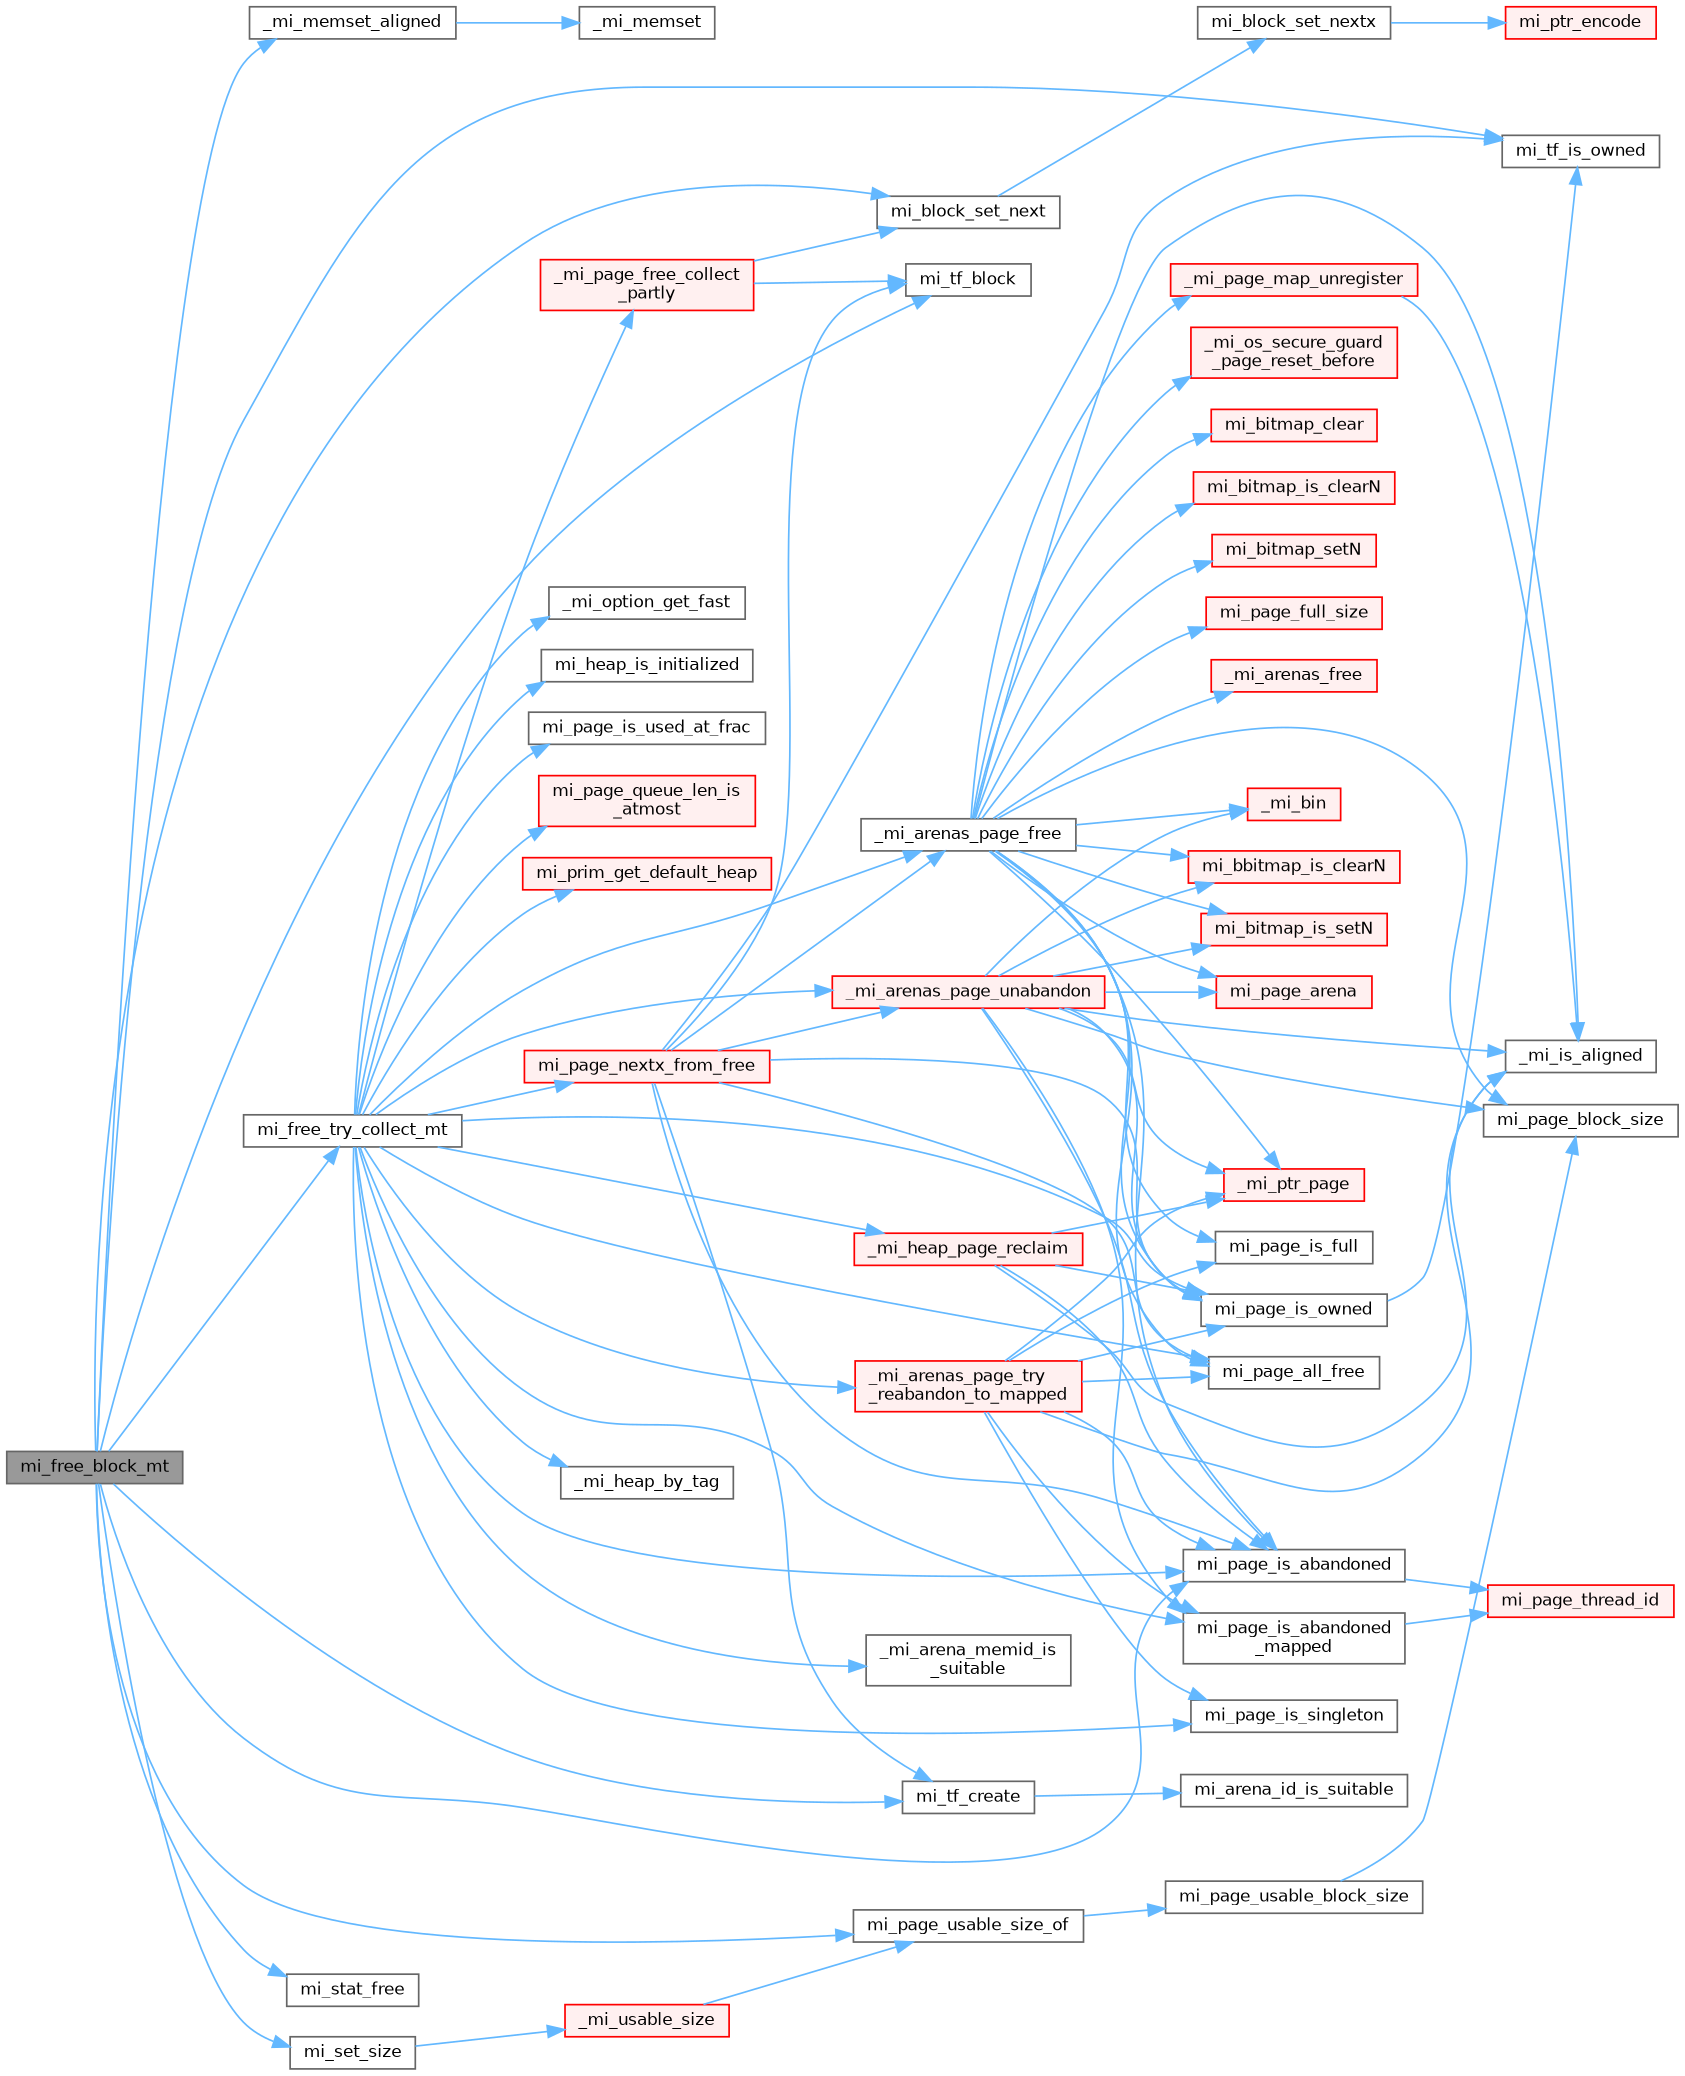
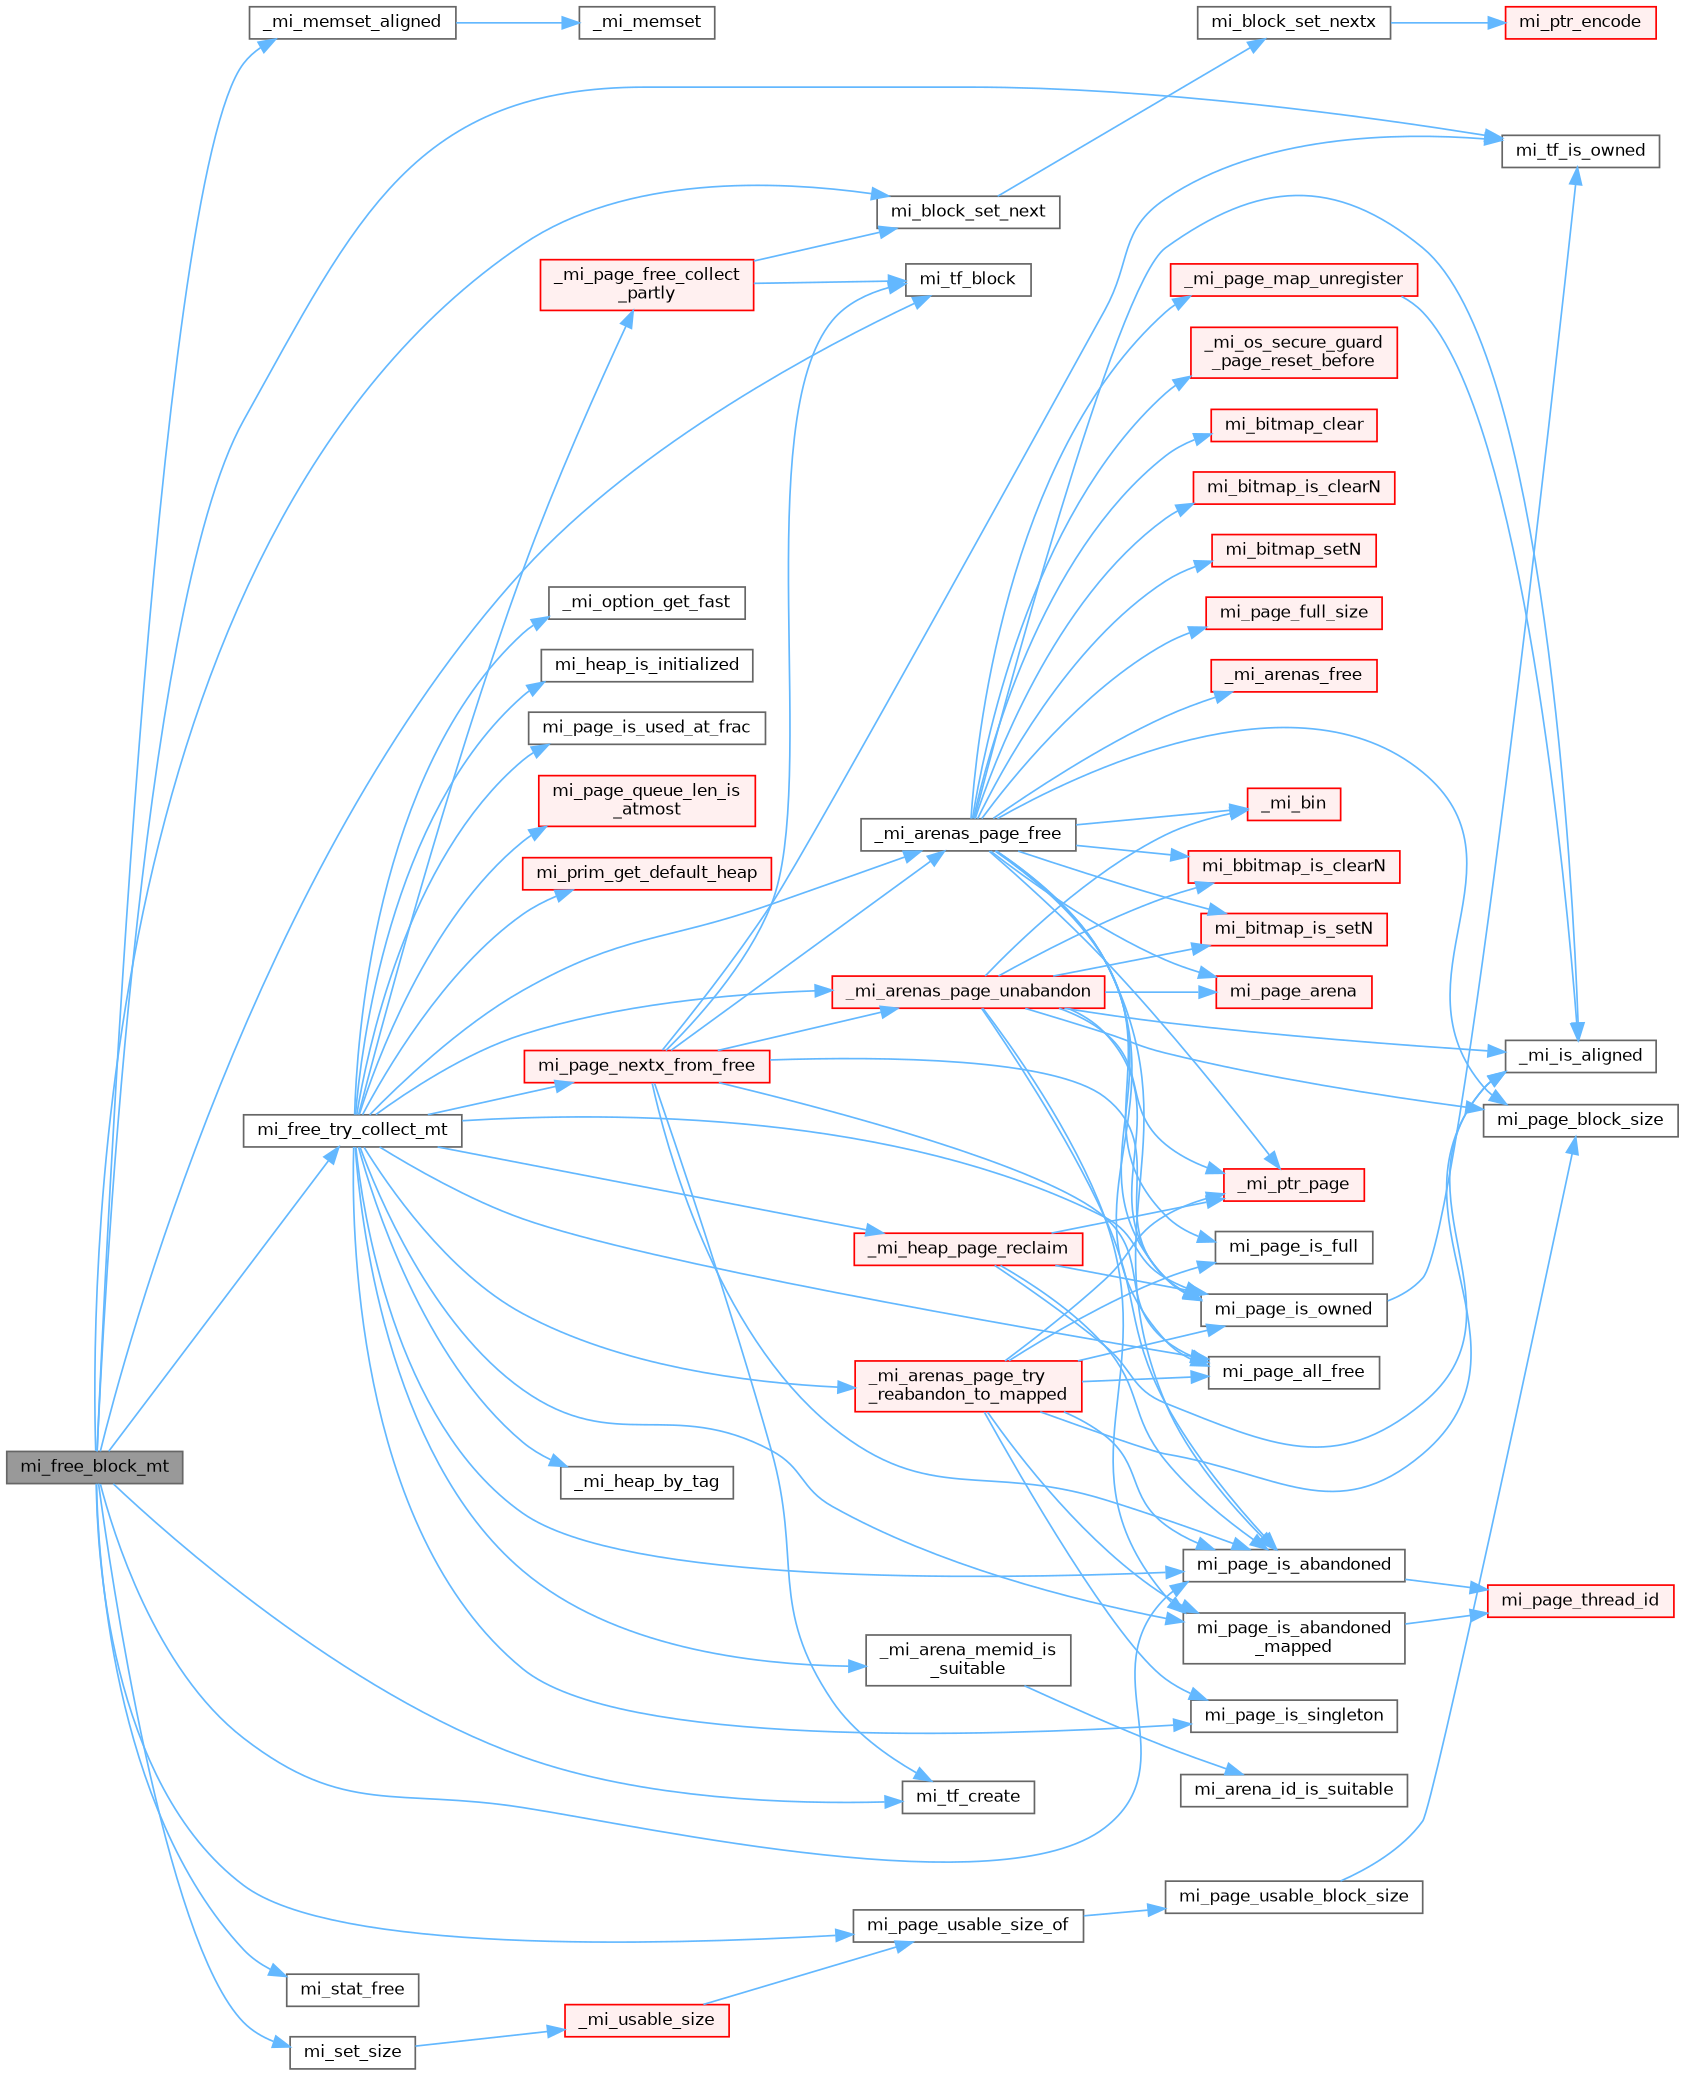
(1099, 1795) -> (1094, 1717)
